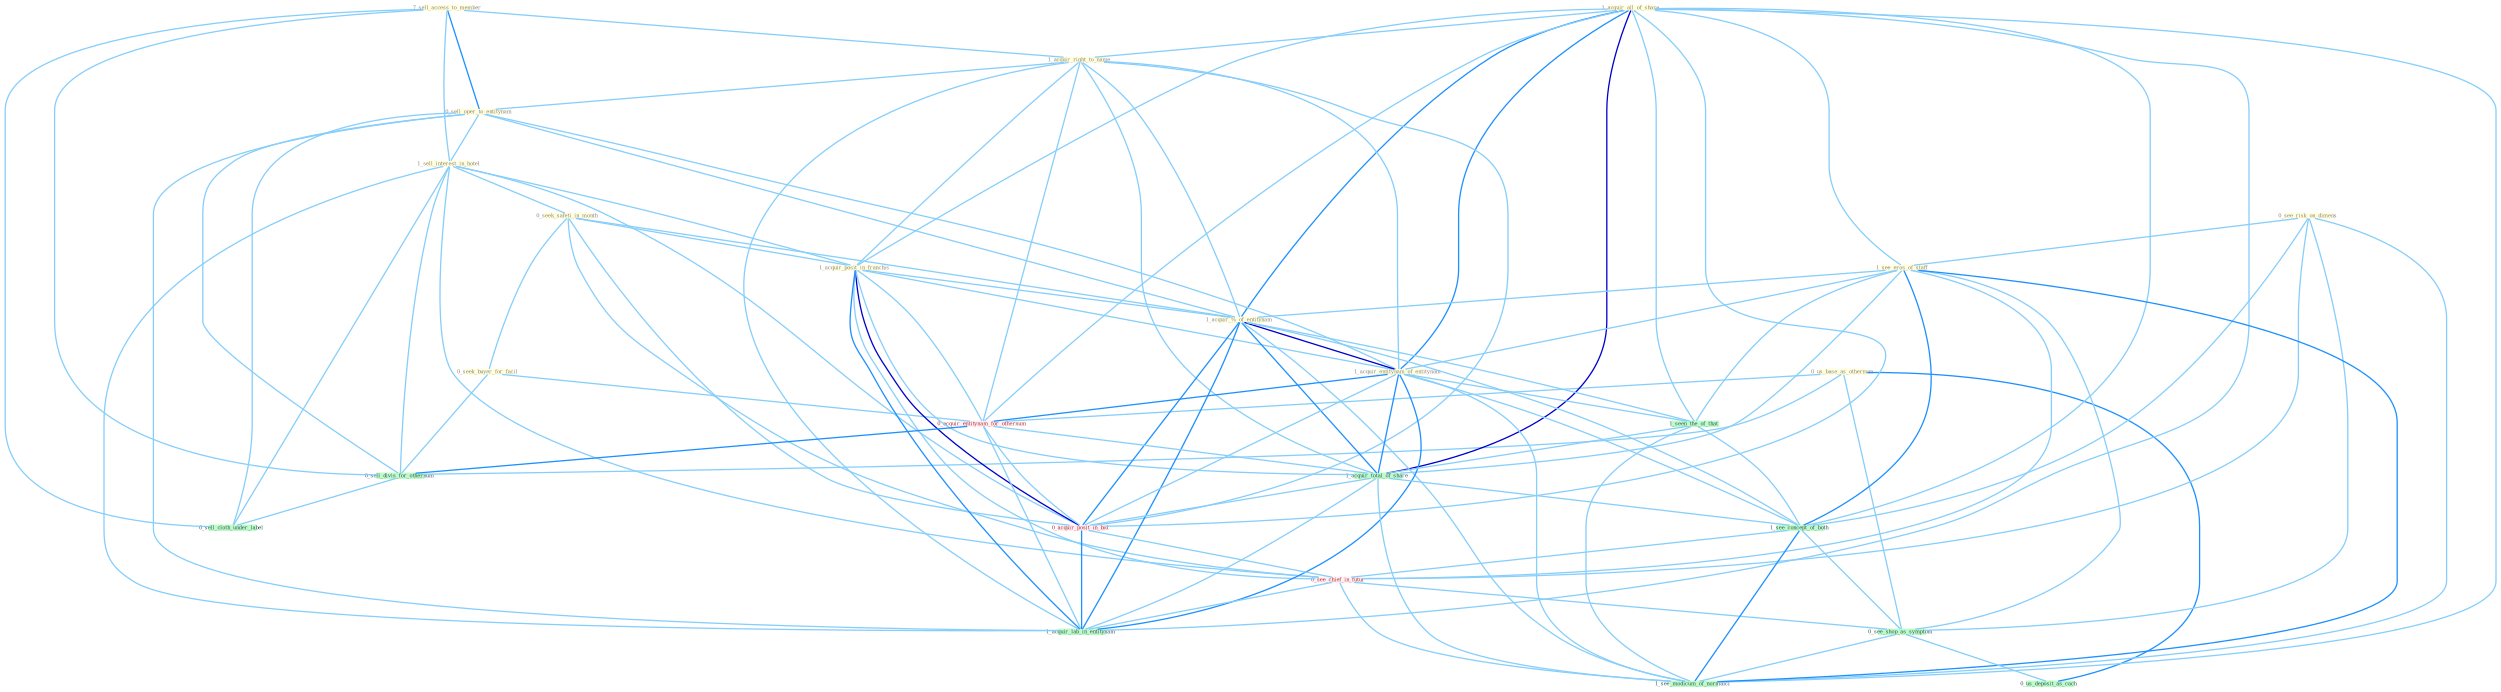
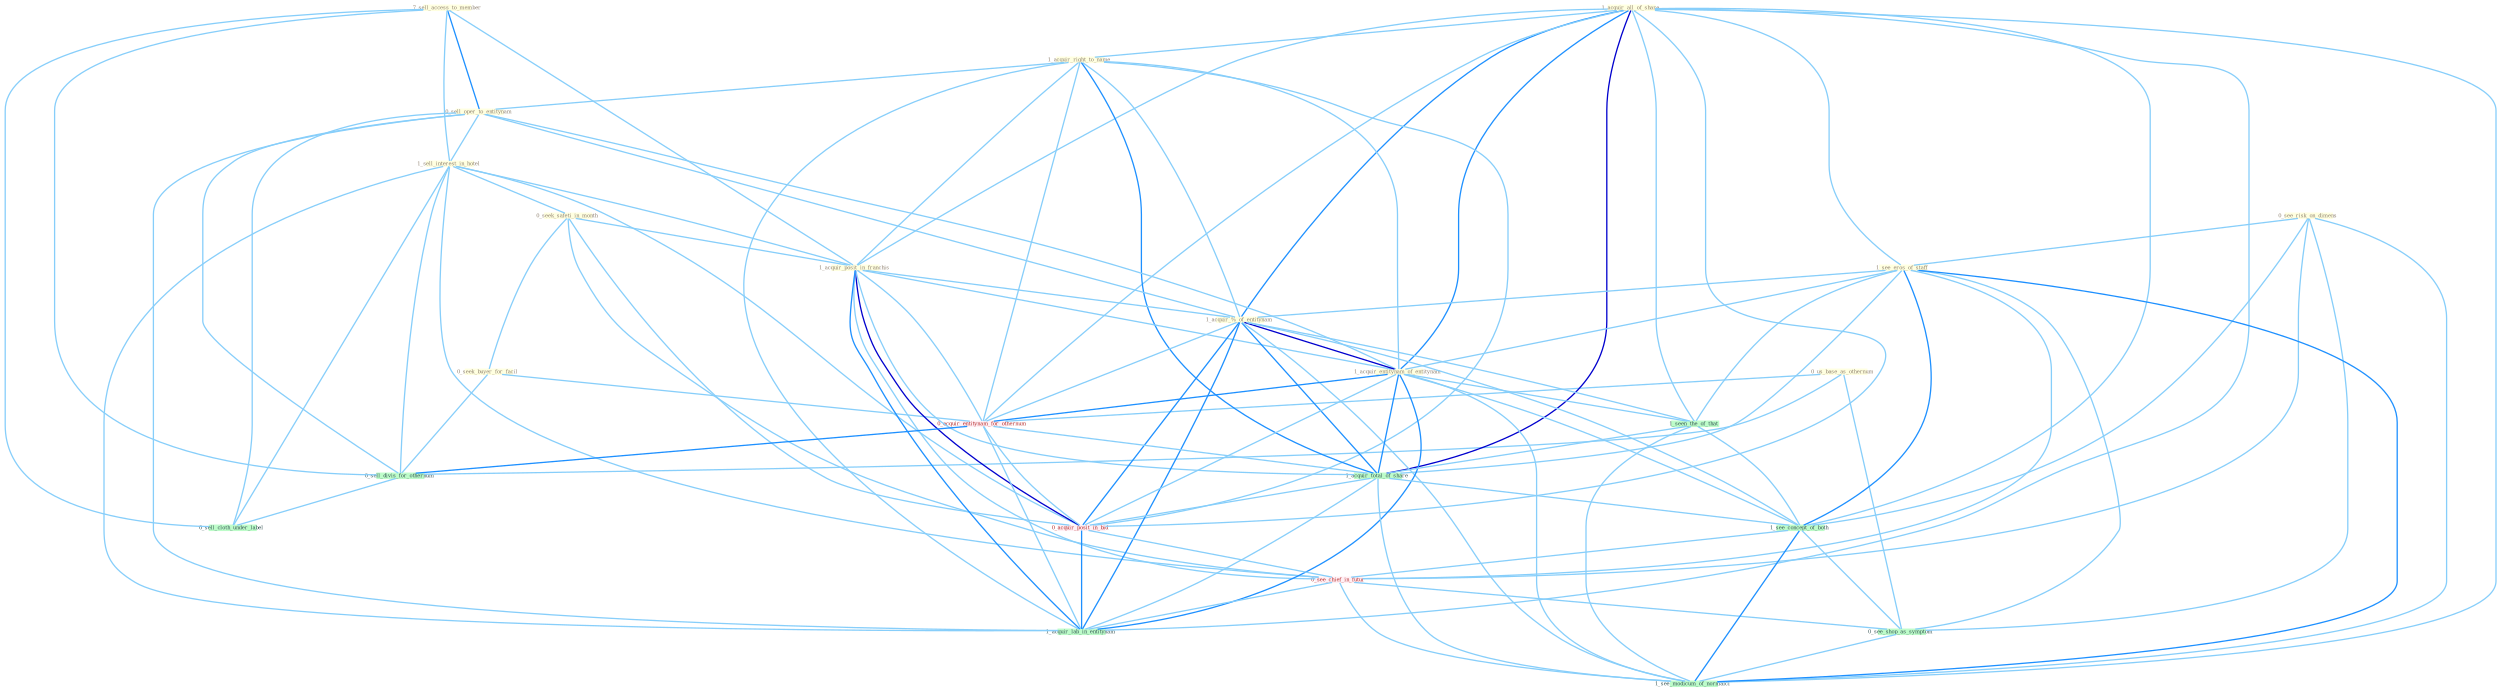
(764, 34) -> (651, 138)
(904, 267) -> (1111, 372)
(1168, 345) -> (1175, 356)
(2050, 684) -> none
